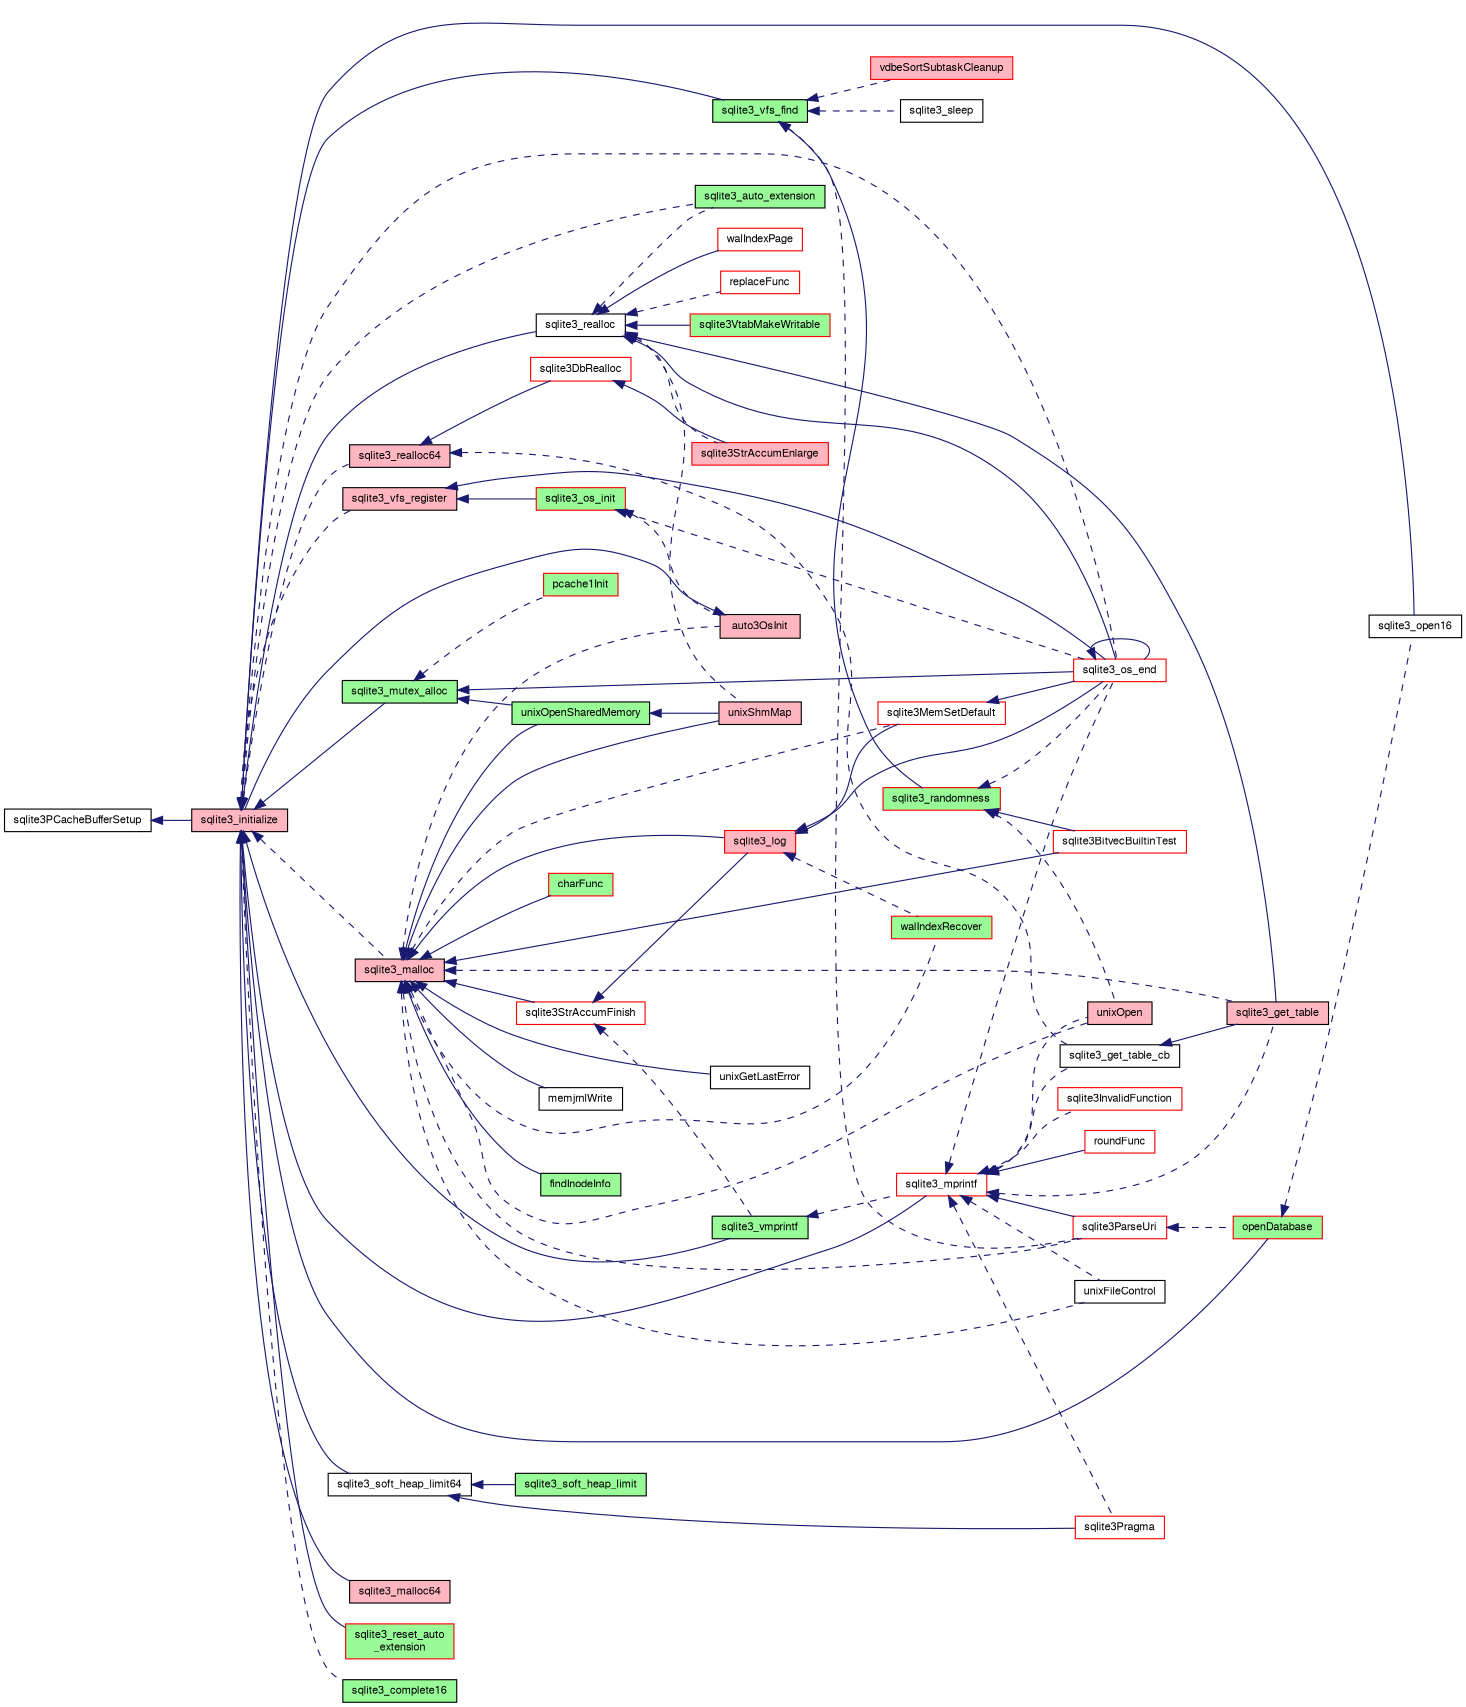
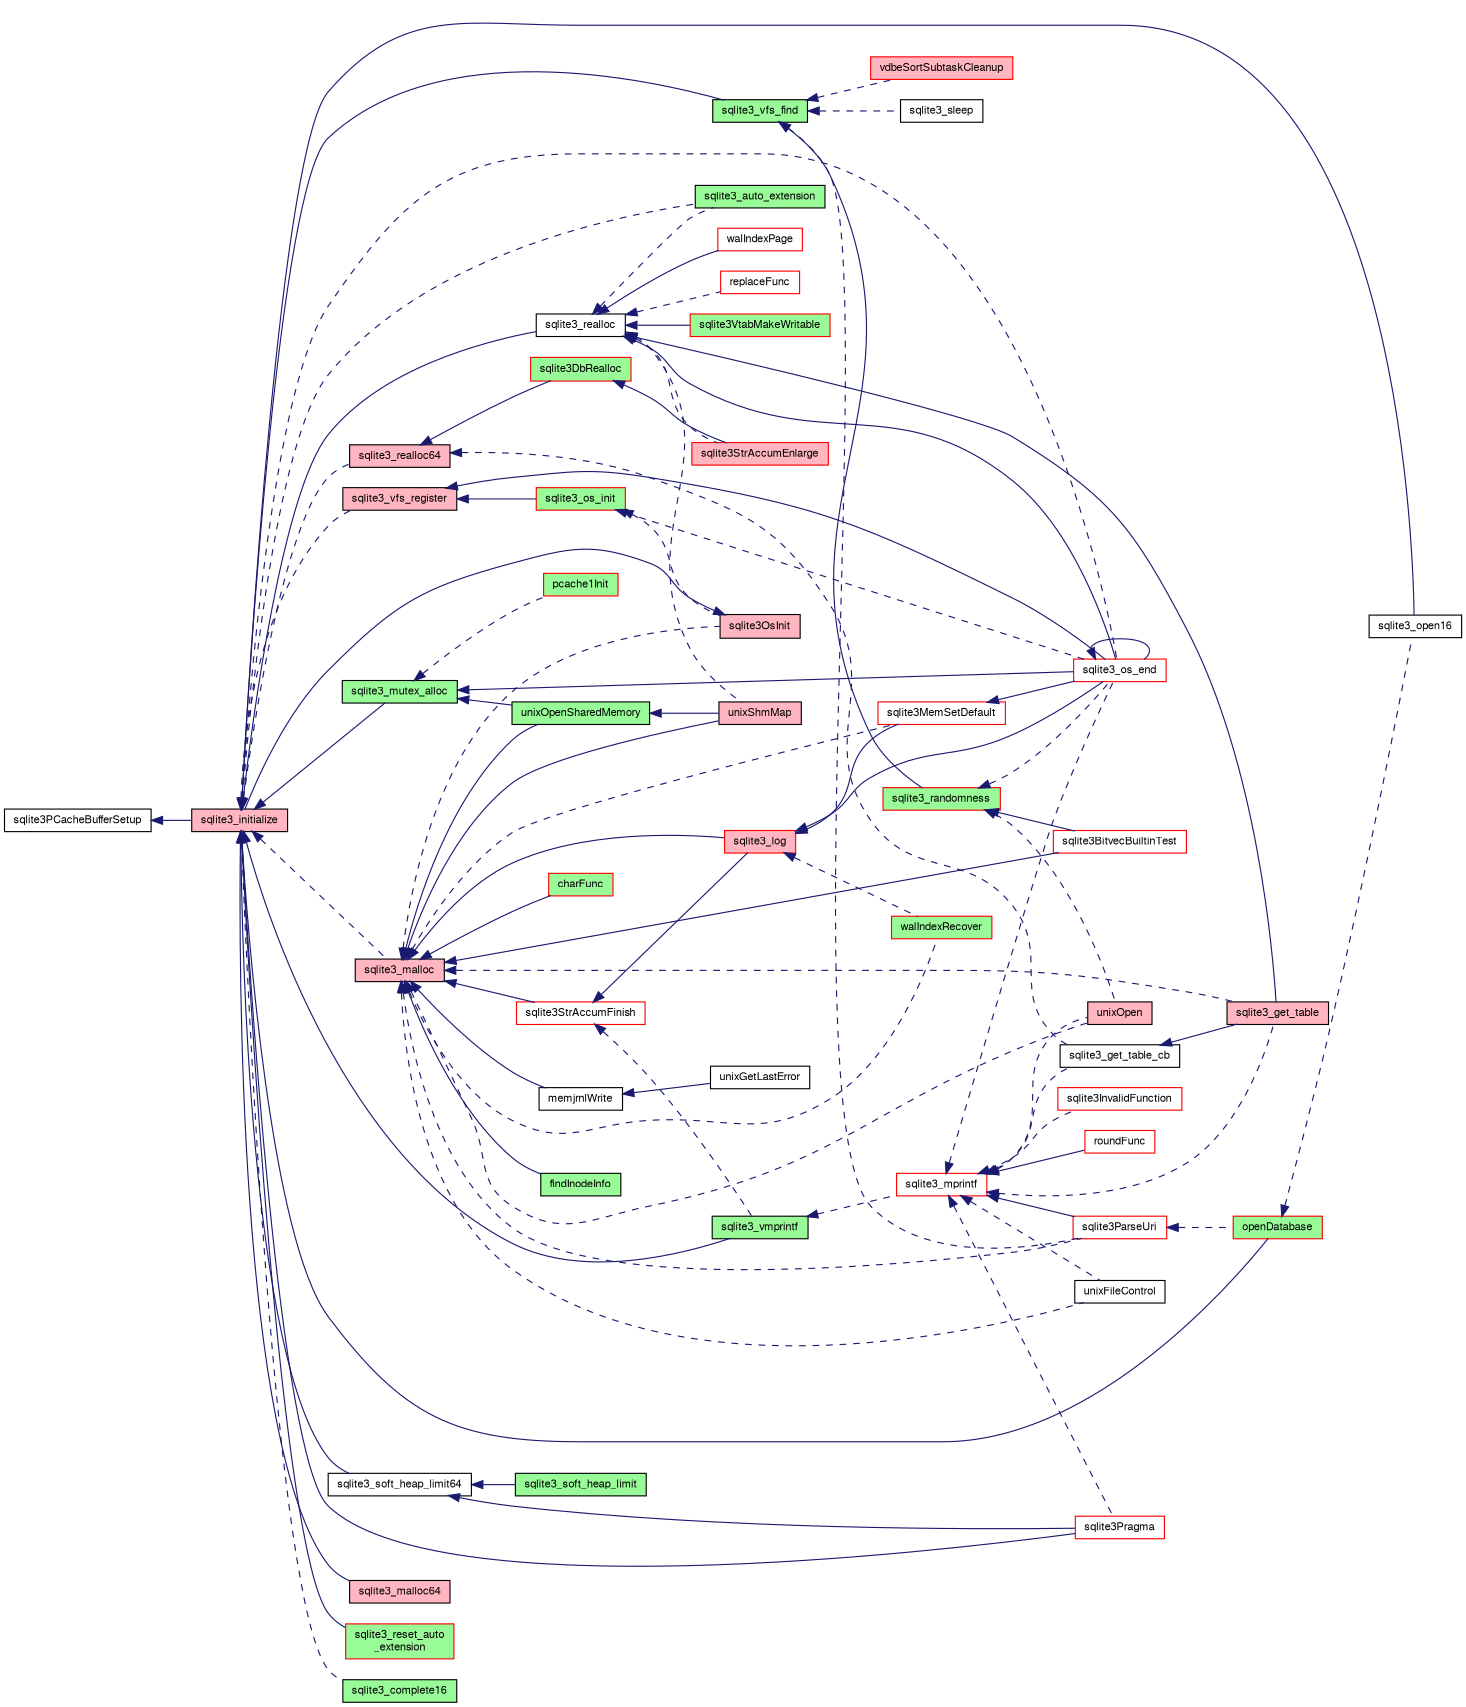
(581, 369) -> (581, 369)
(760, 626) -> (760, 626)
(562, 1050) -> (672, 1088)
(432, 1297) -> (366, 1527)
